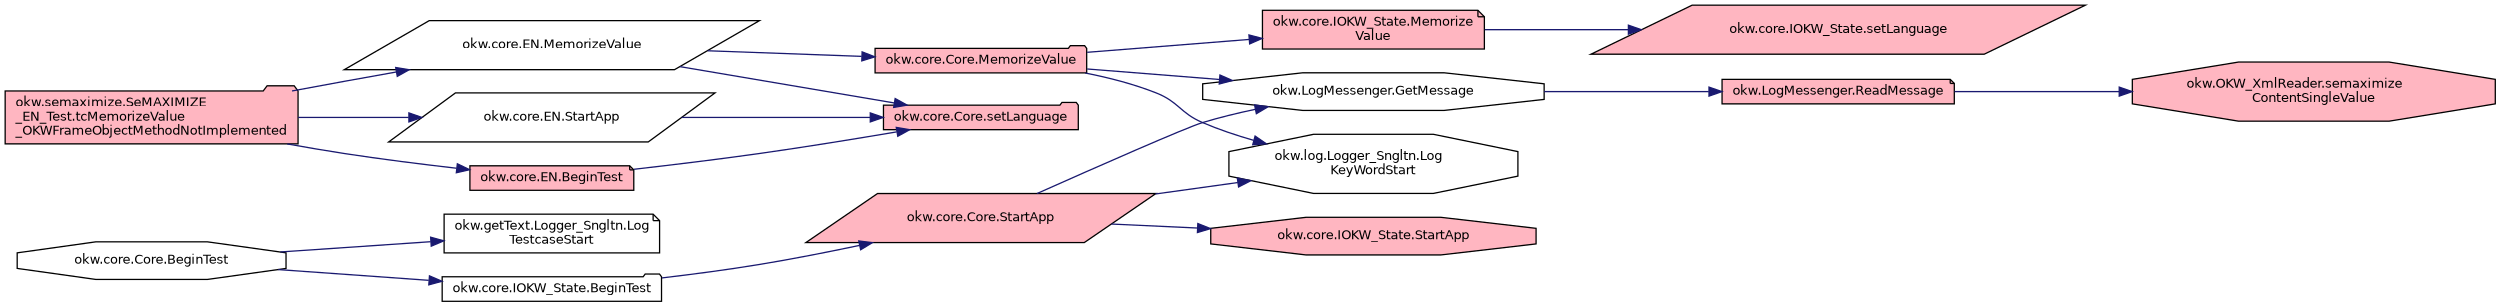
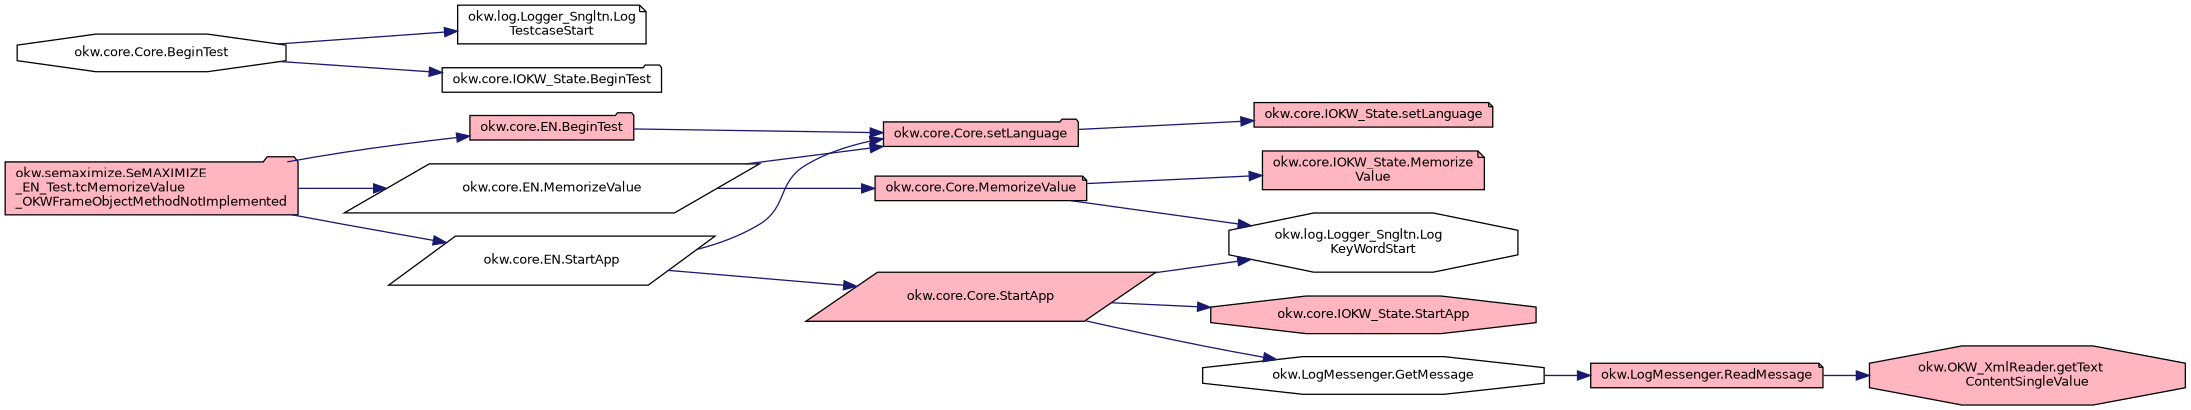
(1556, 30) -> (1160, 125)
(1838, 30) -> (1373, 115)
(981, 61) -> (981, 188)
(1153, 74) -> none
(2314, 92) -> (2027, 375)
(552, 178) -> (552, 128)
(552, 234) -> (552, 25)
(761, 264) -> (756, 278)
